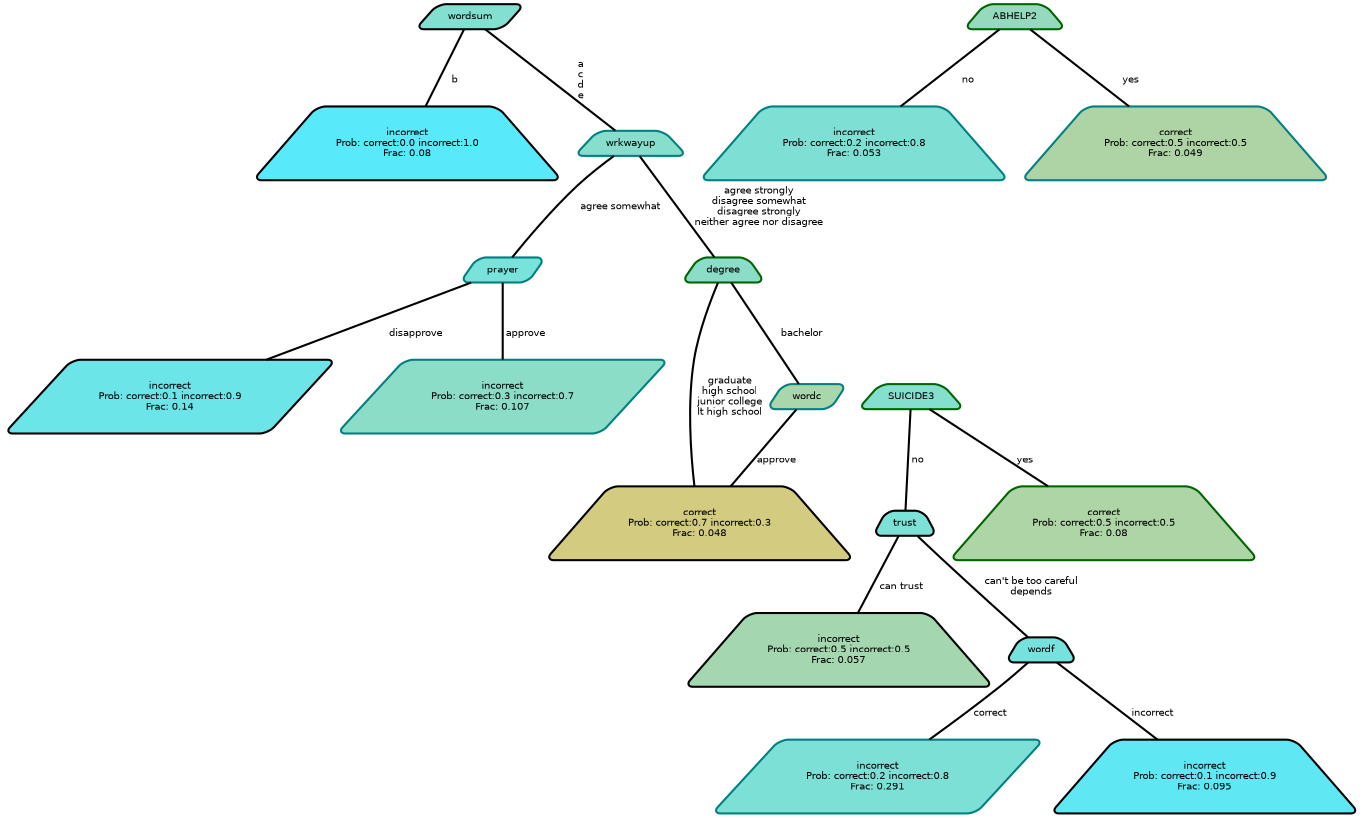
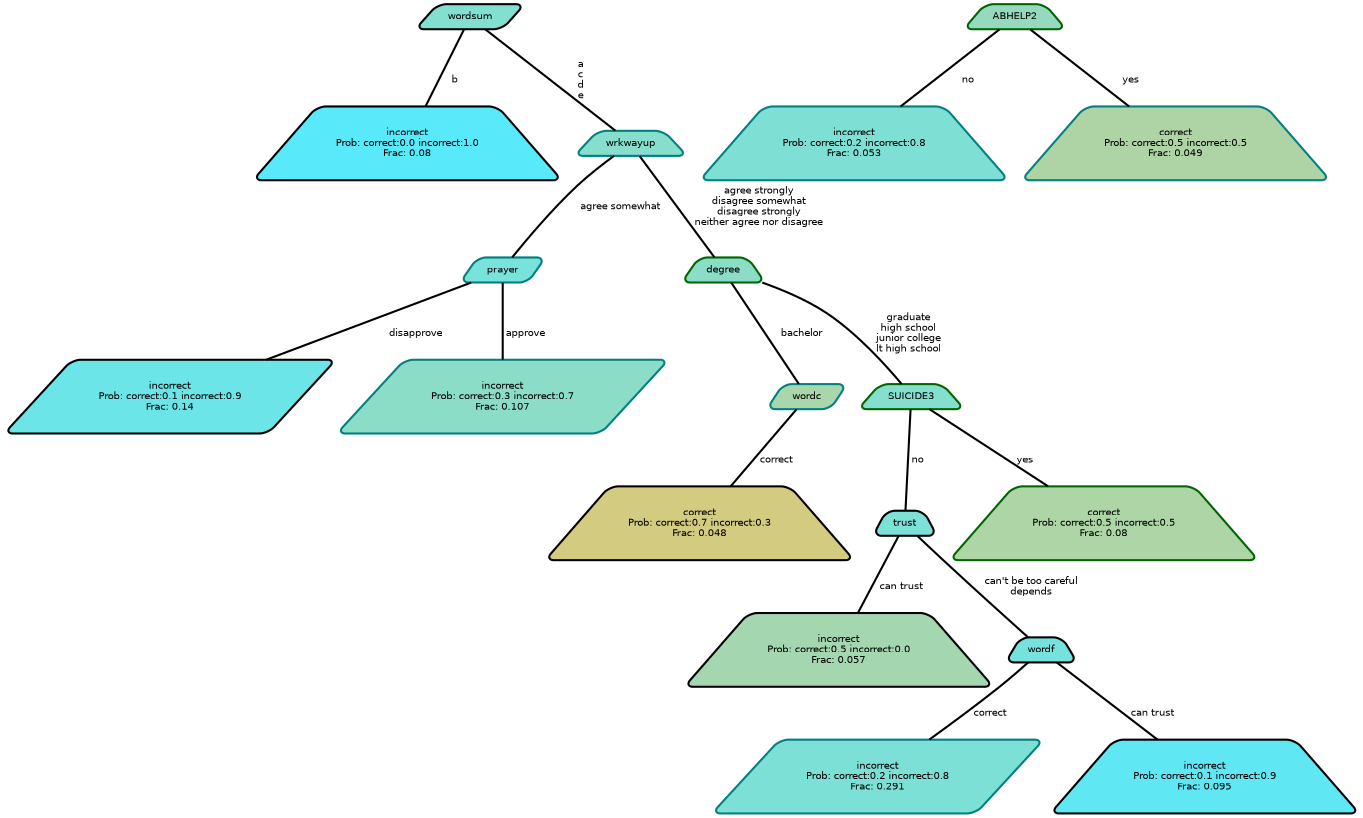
(691, 383) -> (840, 323)
(775, 460) -> (775, 460)
(839, 650) -> (839, 650)
(1151, 713) -> (1151, 713)
